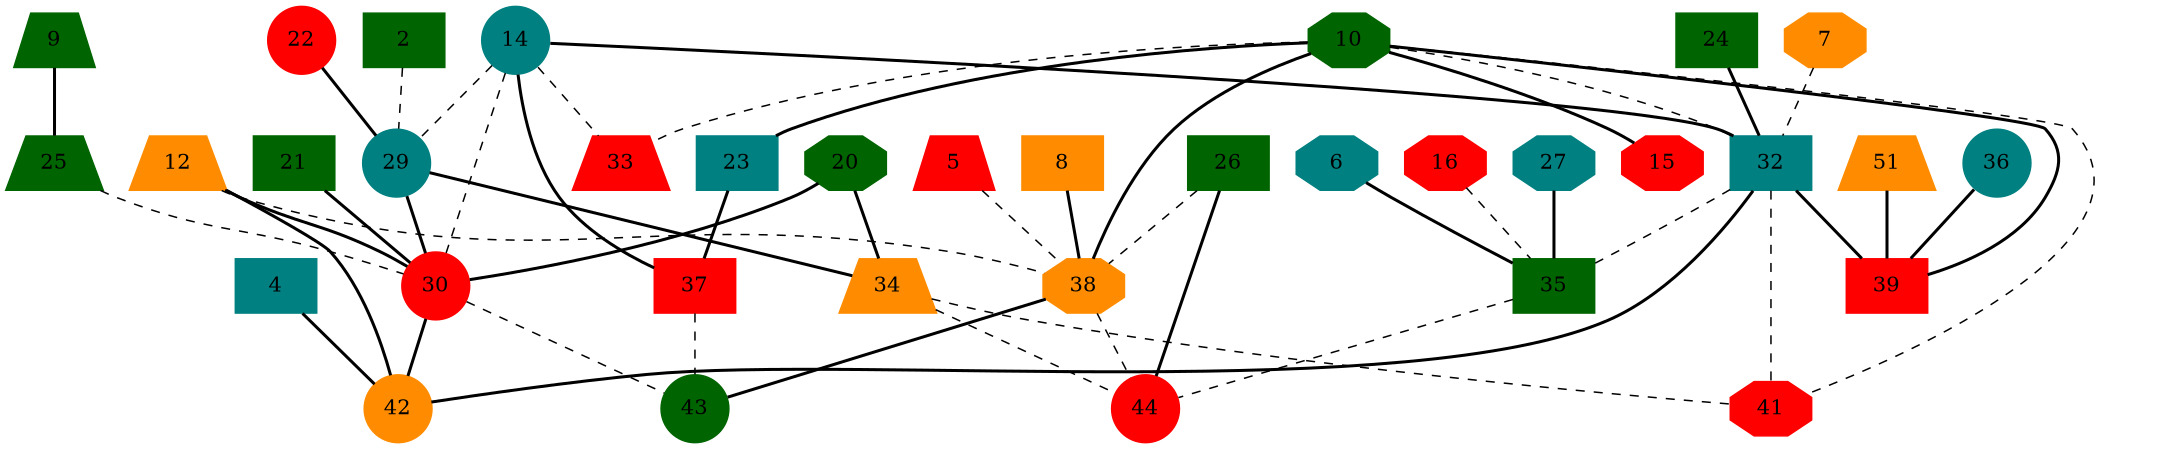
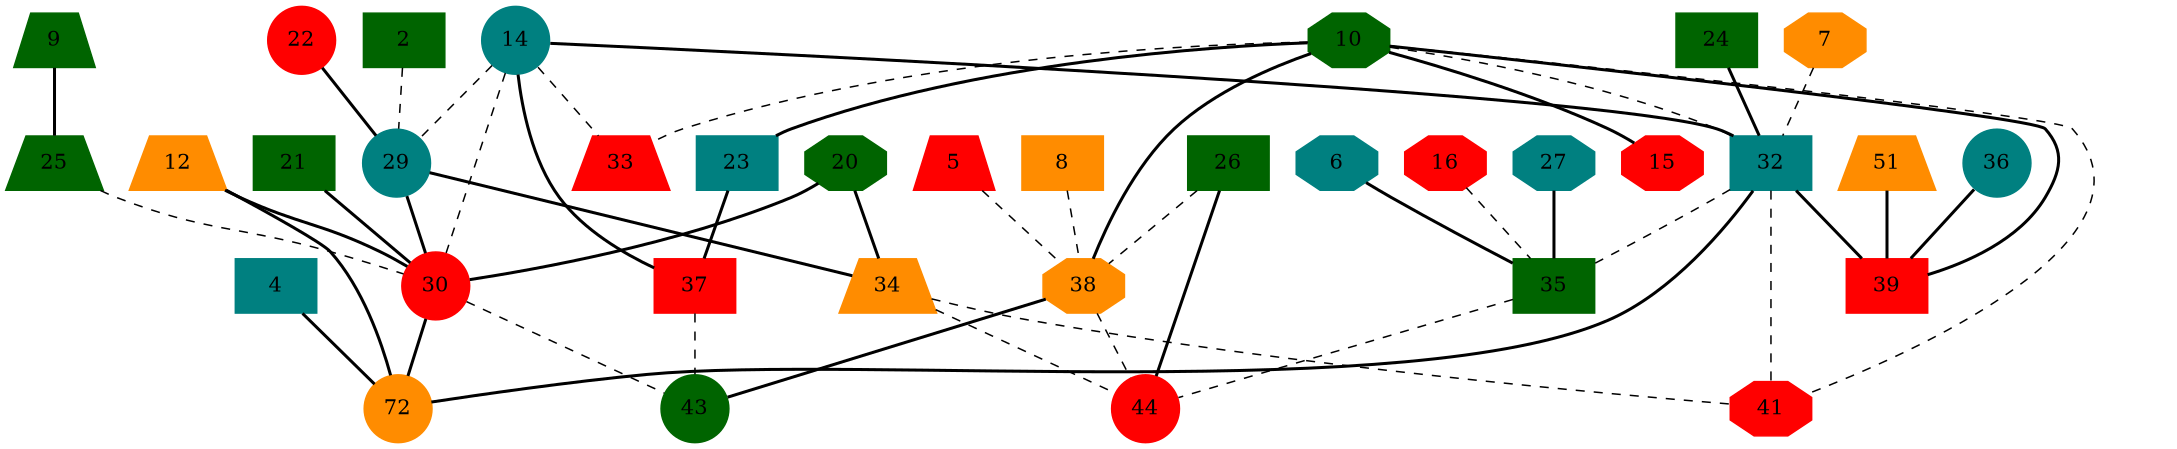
(1073, 225) -> (1073, 225)
(632, 237) -> none
(398, 409) -> (398, 409)
